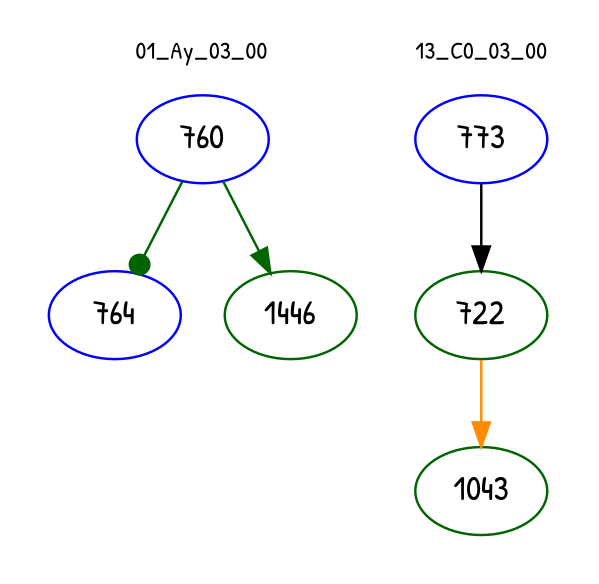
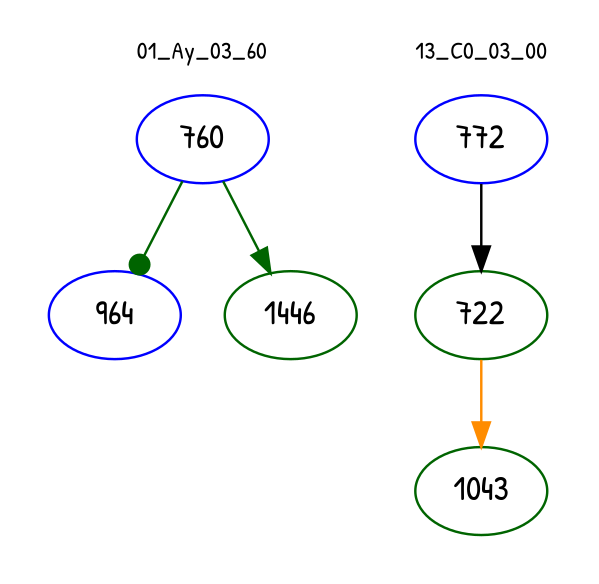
(203, 53) -> (203, 53)
(481, 139) -> (481, 139)
(115, 315) -> (115, 315)
